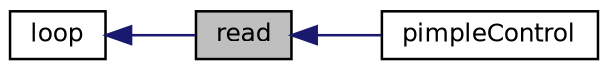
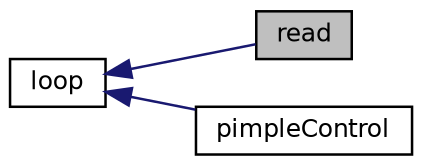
(349, 35) -> (163, 103)
